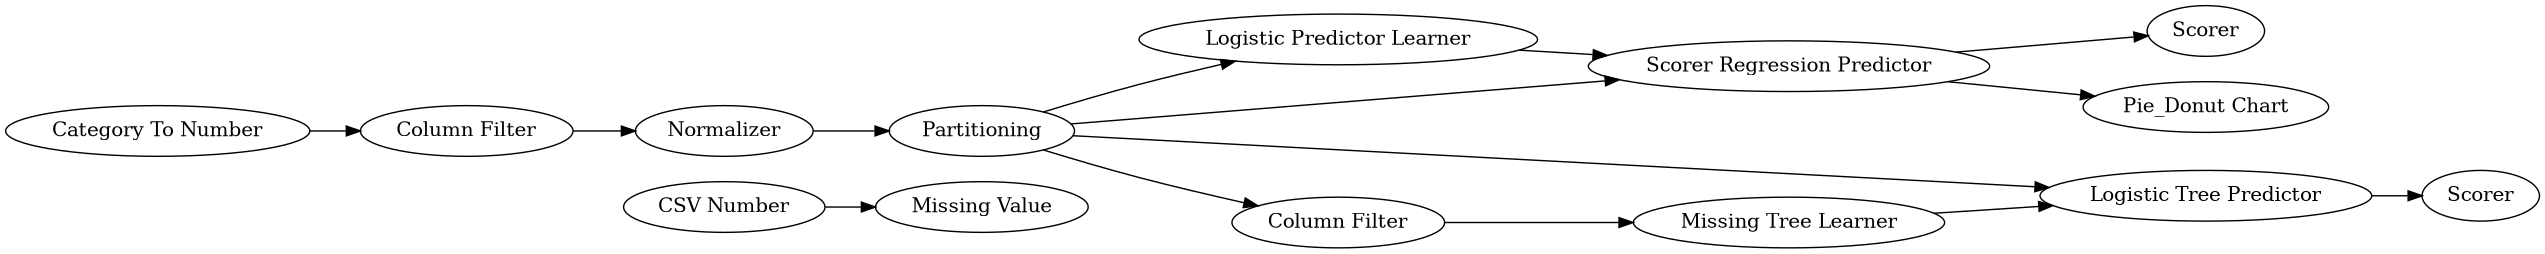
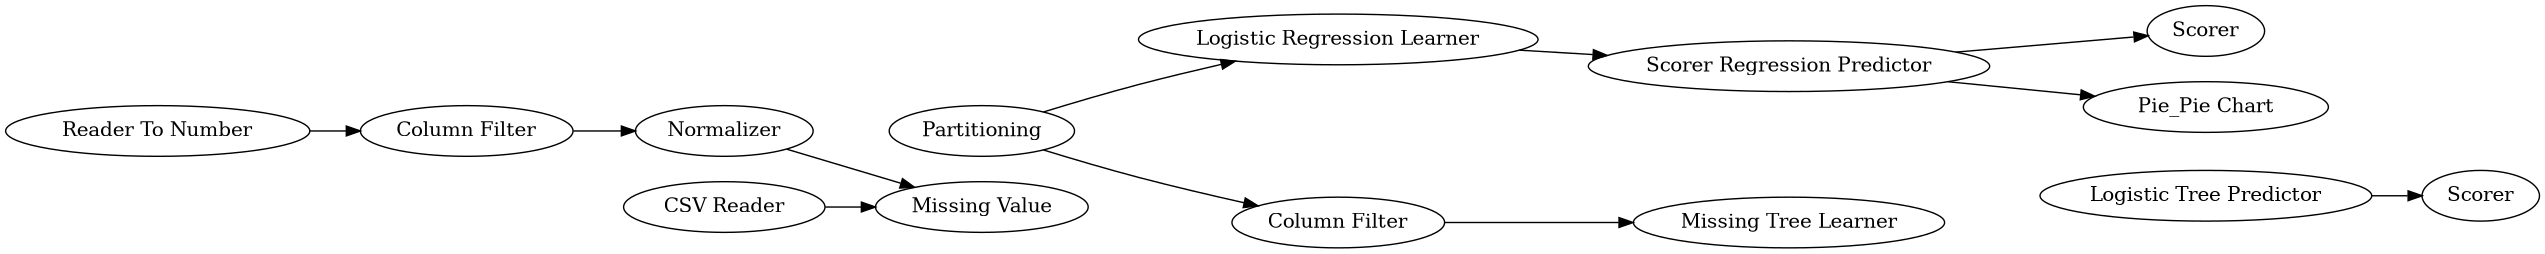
(1338, 39) -> (1338, 39)
(1338, 102) -> none
(2206, 107) -> (2206, 107)
(158, 131) -> (158, 131)
(844, 131) -> (844, 166)
(1554, 161) -> none
(724, 207) -> (724, 207)
(1986, 210) -> none
